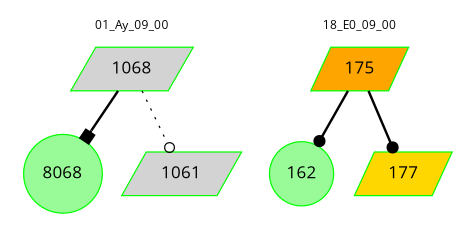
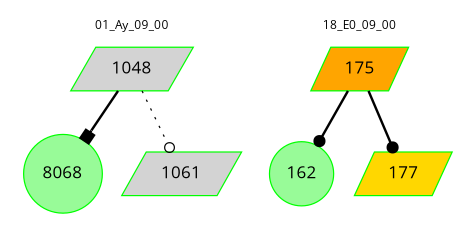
(132, 69) -> (132, 69)
